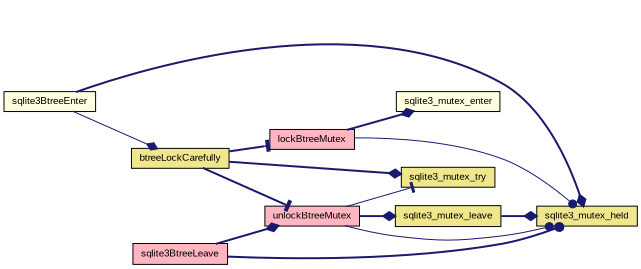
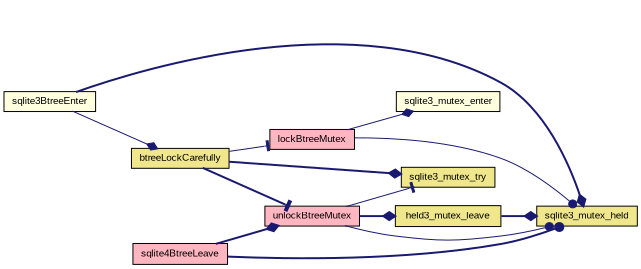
(374, 122) -> (374, 122)
(247, 149) -> (247, 149)
(448, 216) -> (448, 216)
(180, 254) -> (180, 254)
